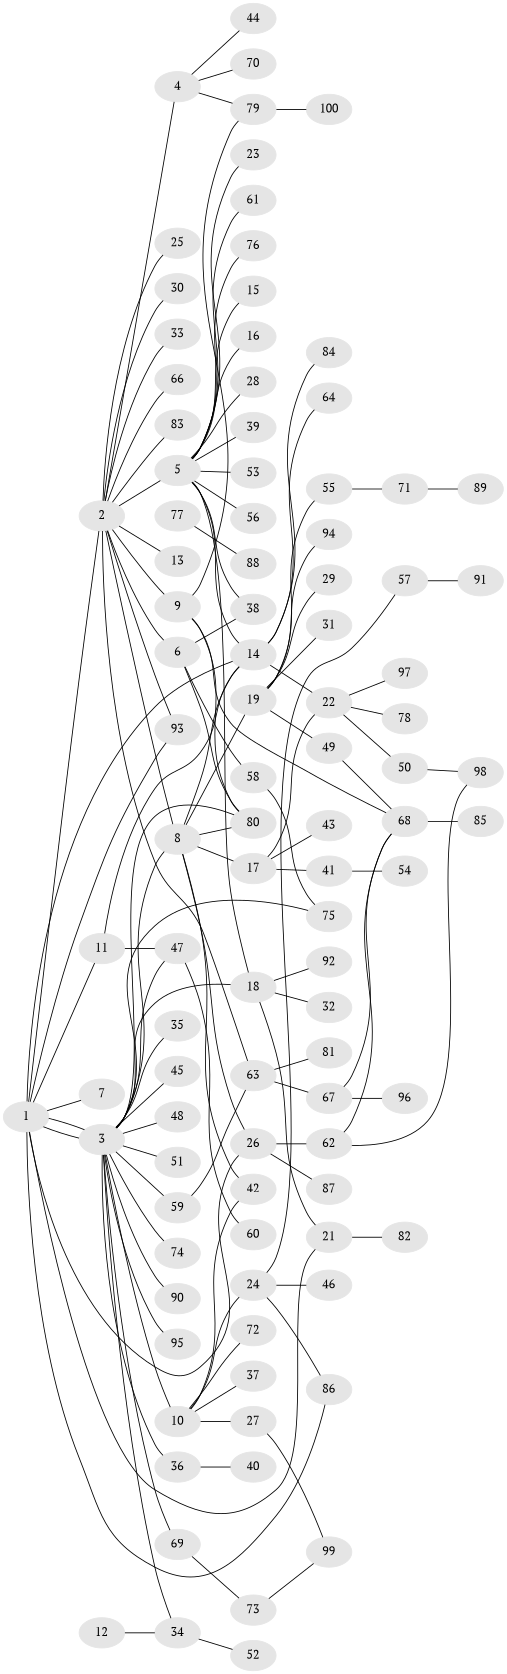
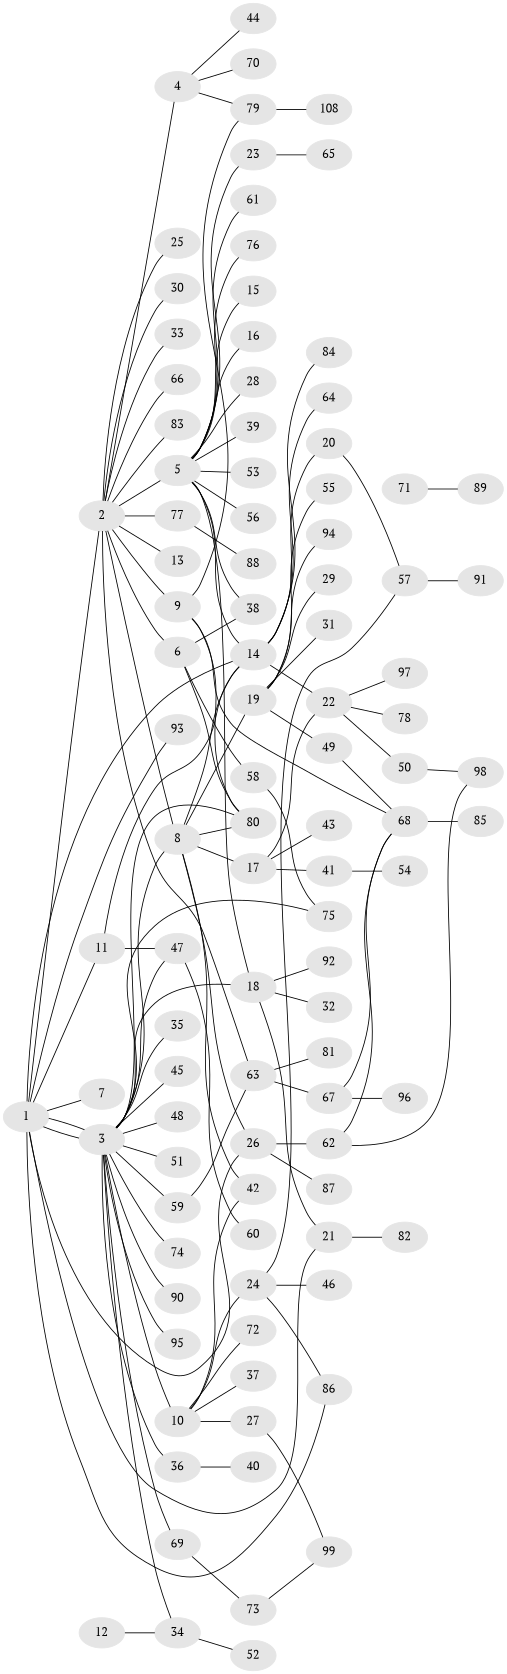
(329, 109) -> (329, 109)
none -> (329, 155)
none -> (329, 444)
(367, 489) -> none
(137, 624) -> (140, 516)
